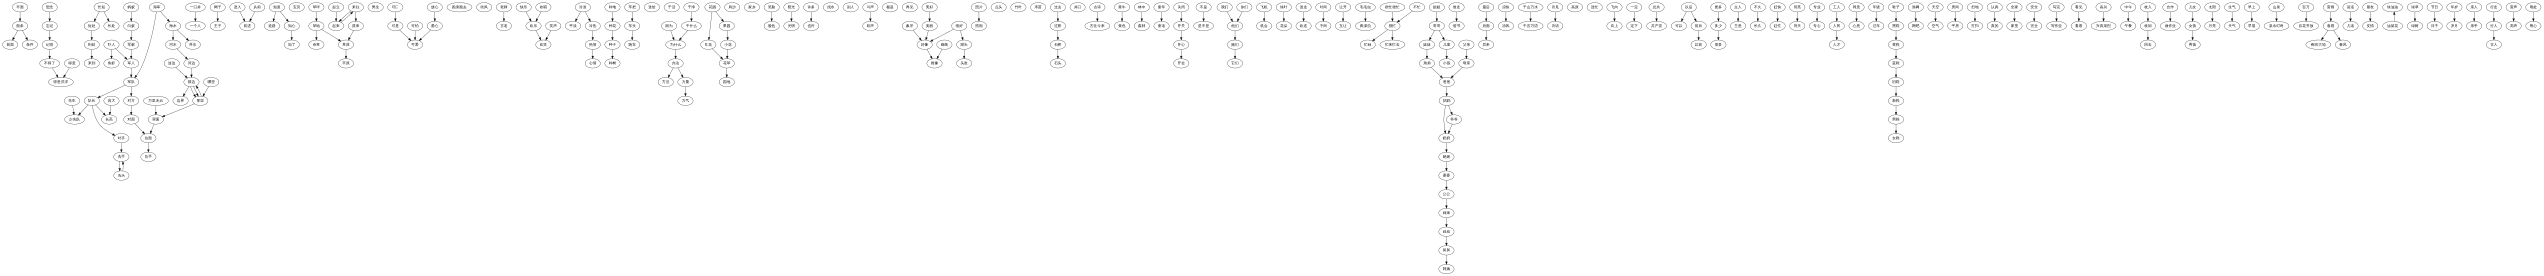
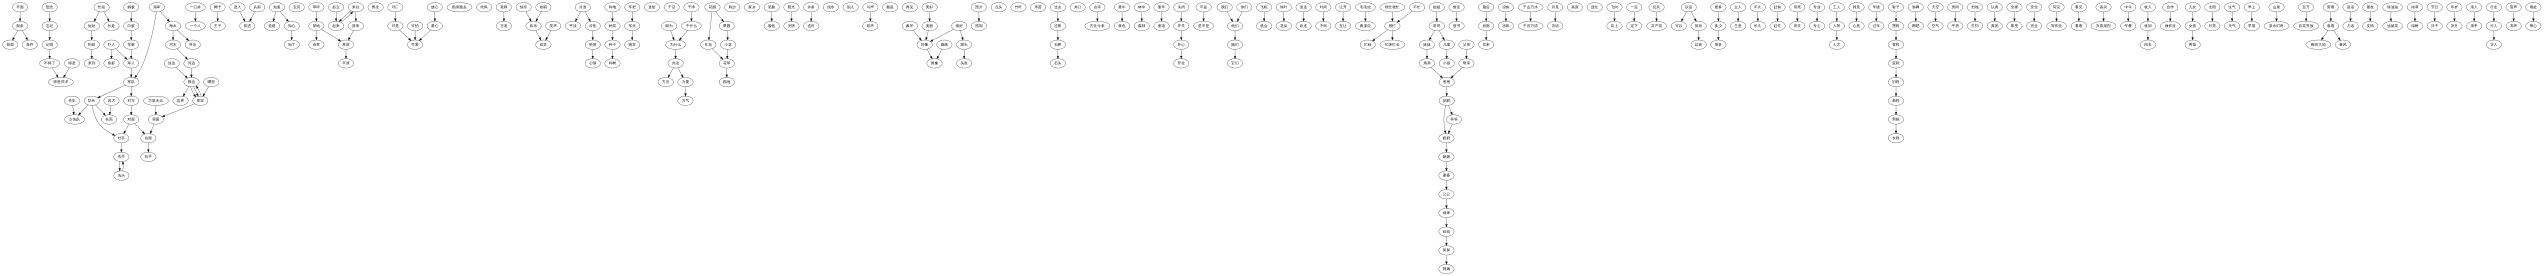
(2394, 18) -> (2391, 15)
none -> (127, 128)
